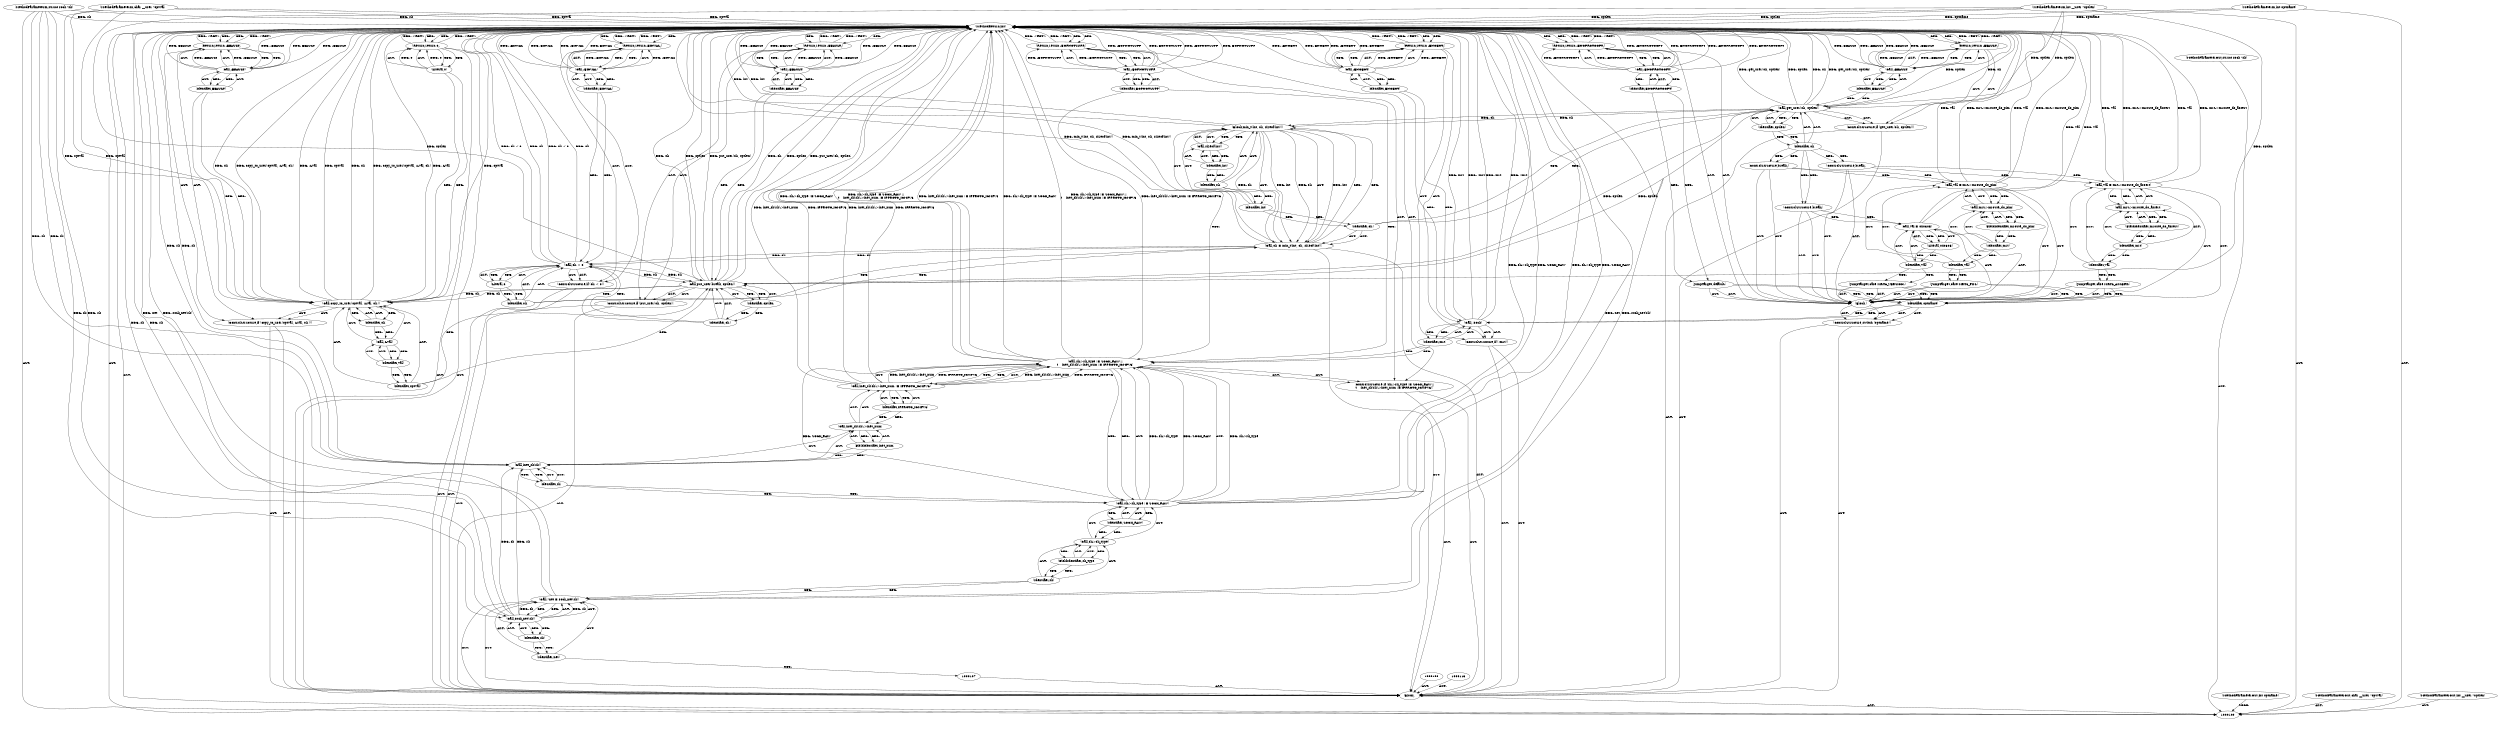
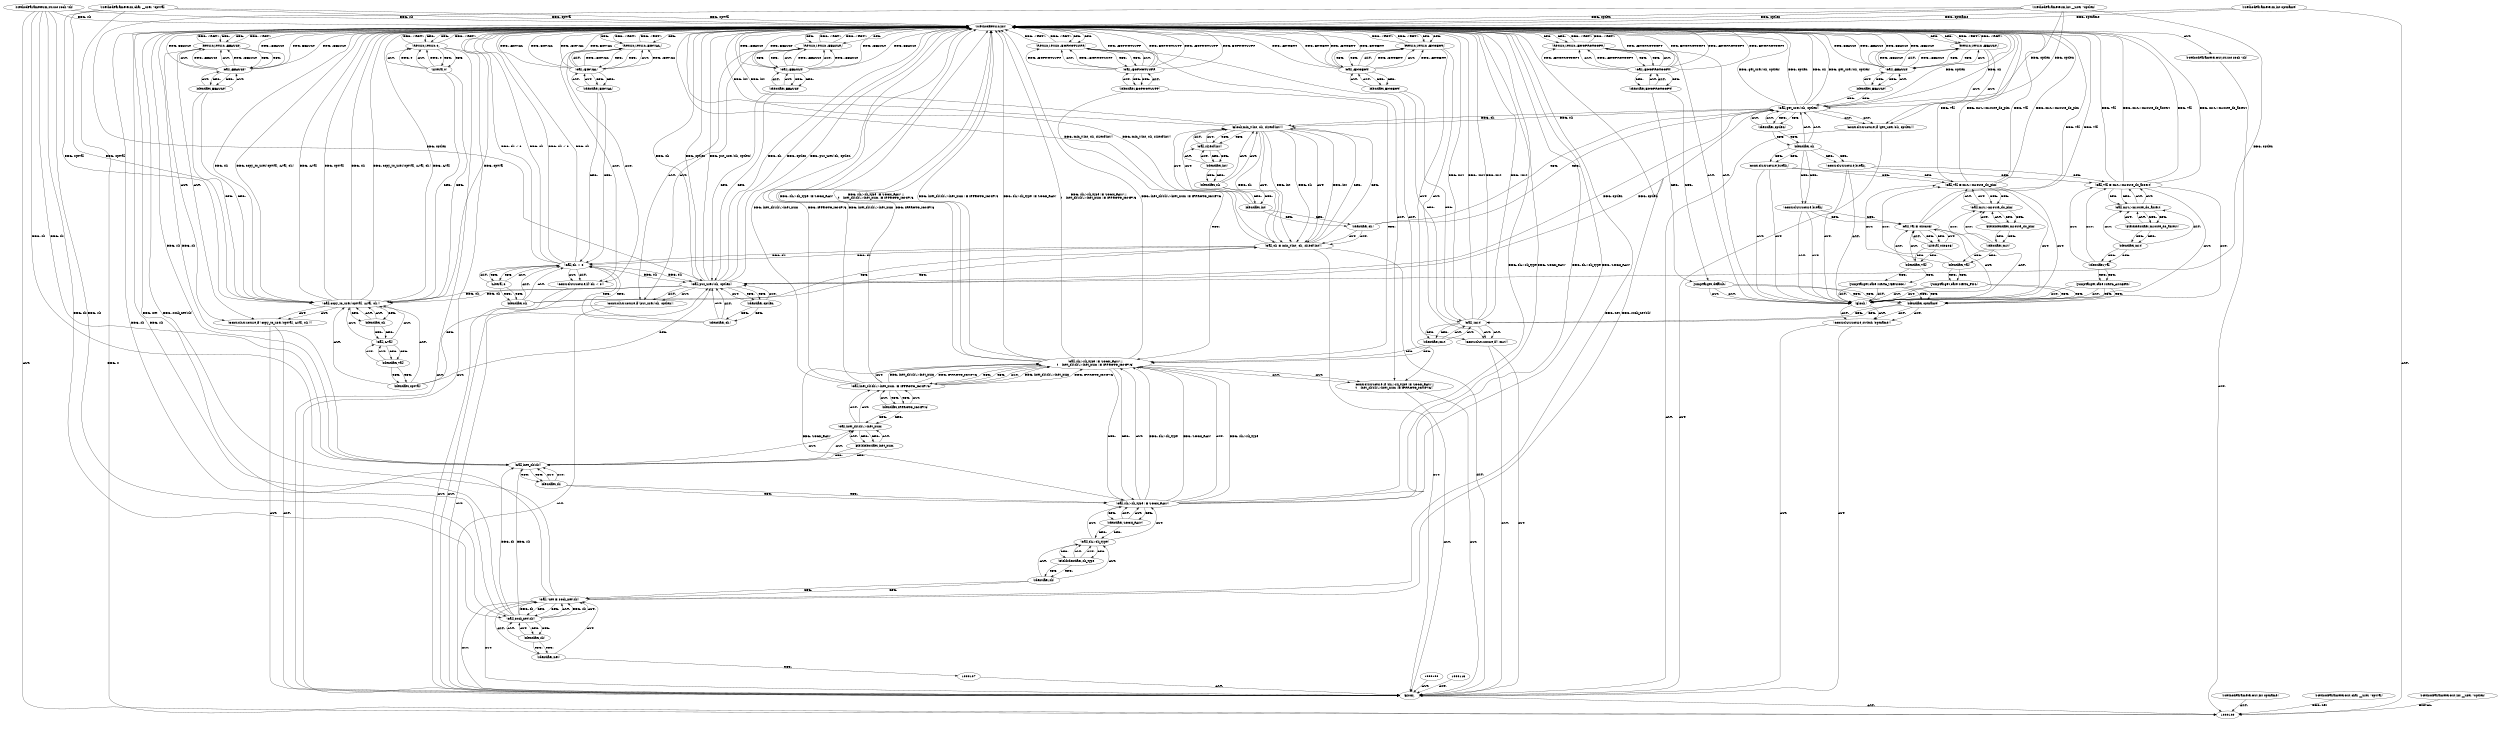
(712, 284) -> (712, 284)
(2296, 294) -> none
(1473, 323) -> (1473, 323)
(113, 363) -> (113, 363)
(410, 704) -> (1614, 28)
(2245, 705) -> (2245, 705)
(2320, 705) -> (2320, 705)
(2426, 705) -> (2426, 705)
